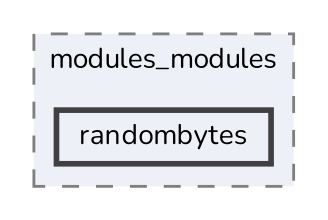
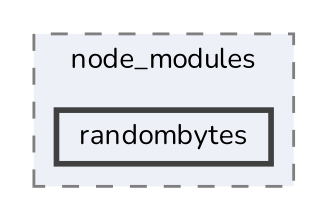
(164, 61) -> (164, 61)
